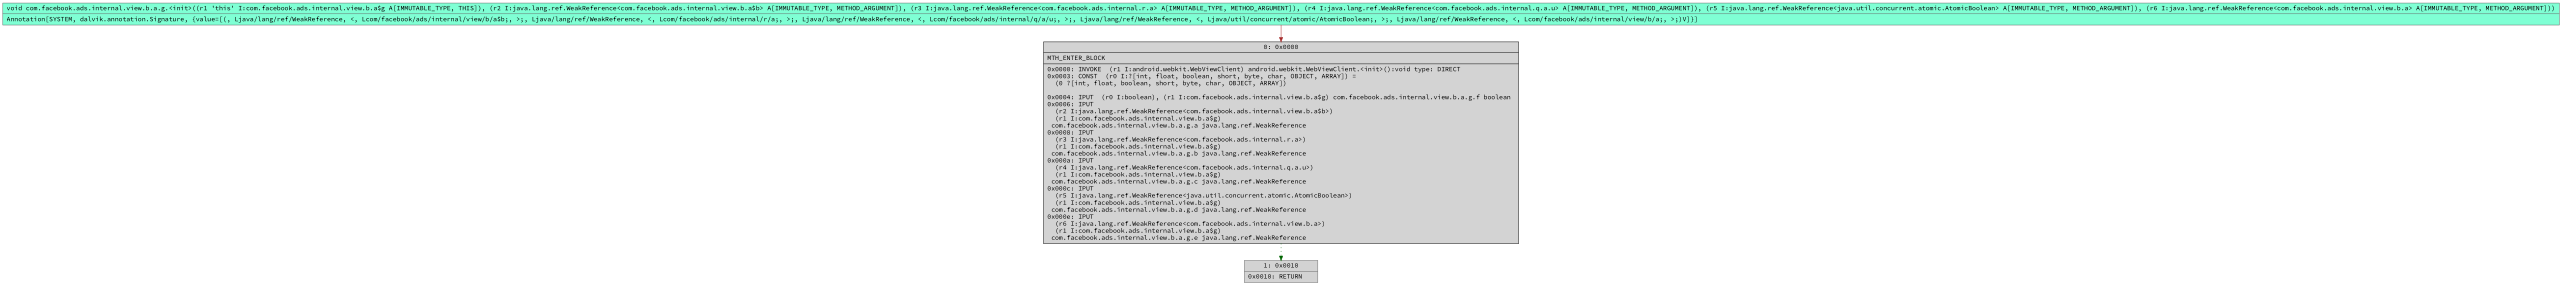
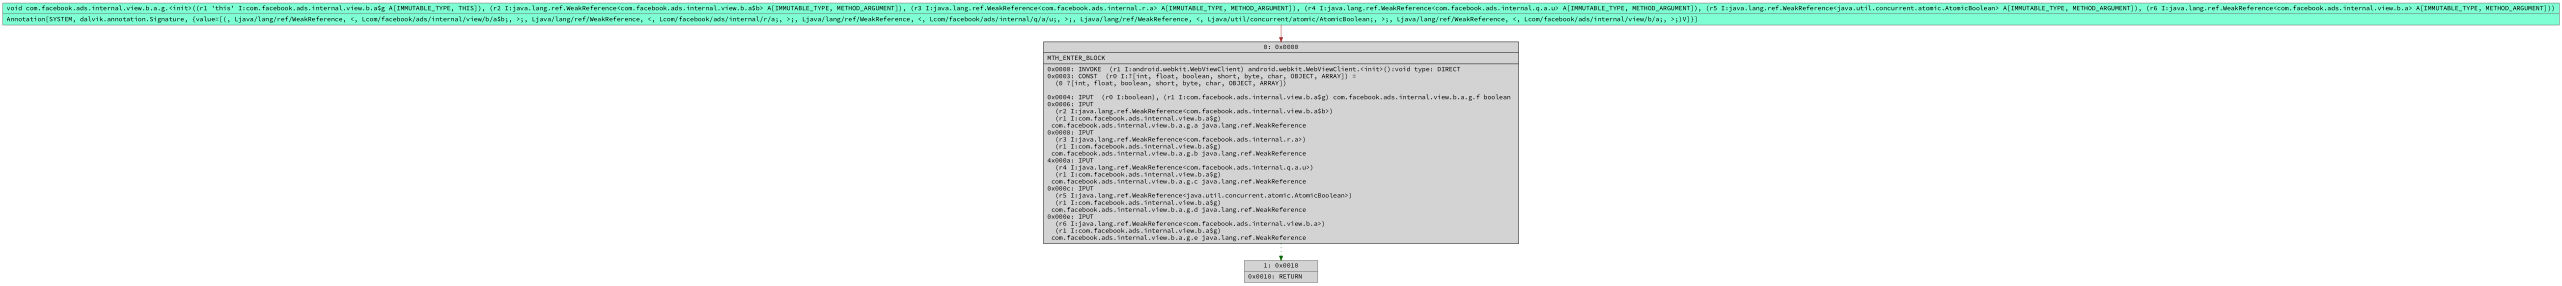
(1074, 161) -> (1074, 161)
